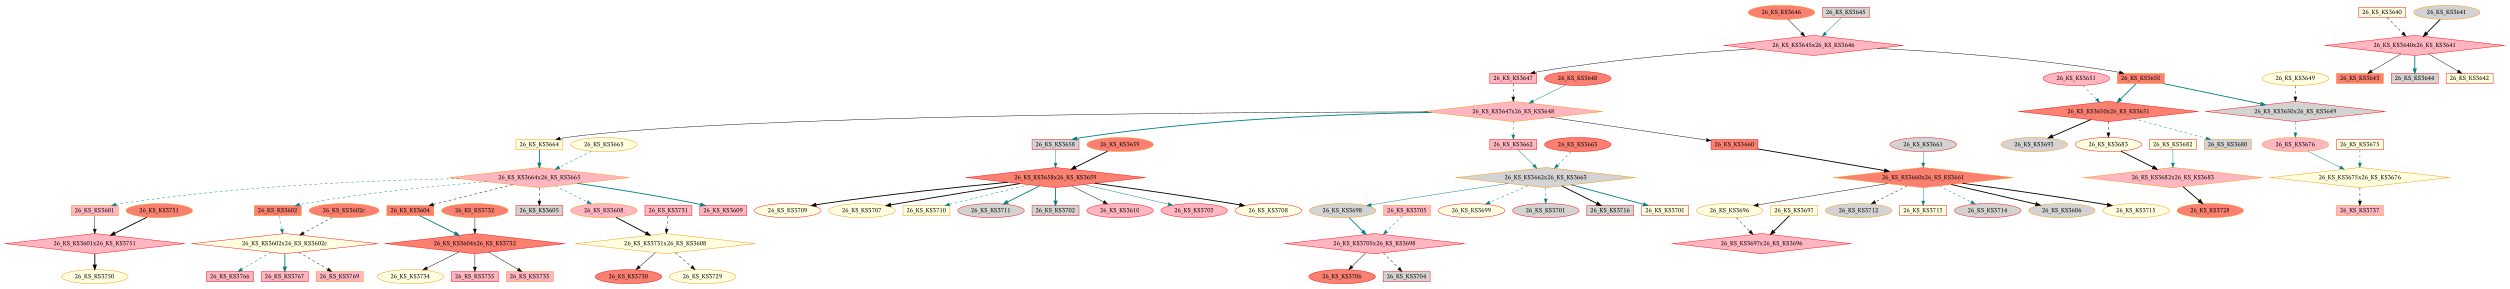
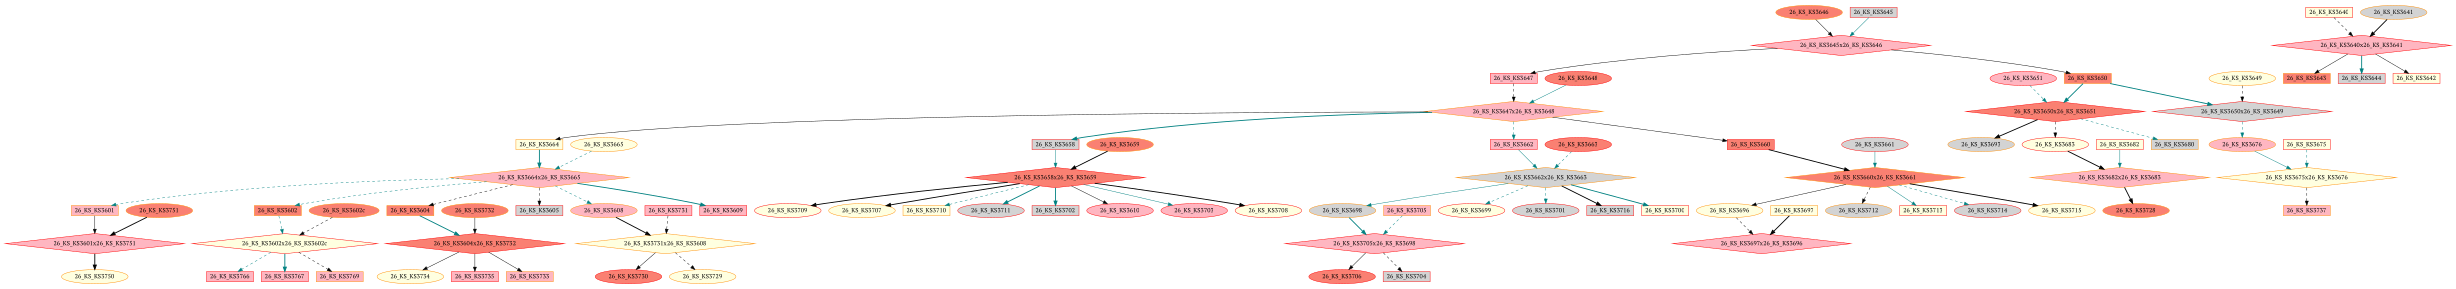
(2062, 211) -> none
